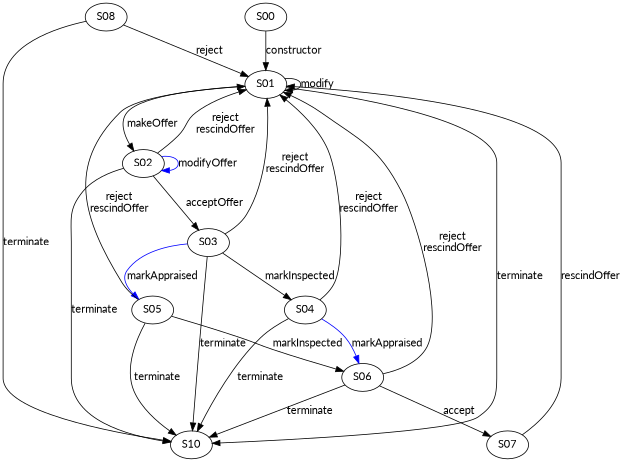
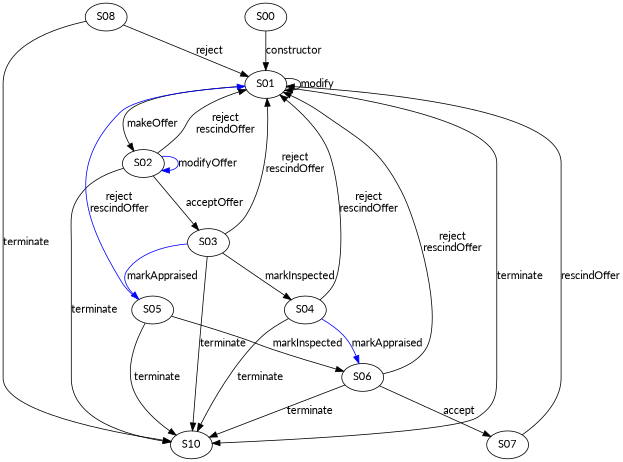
(94, 149) -> (94, 149)
